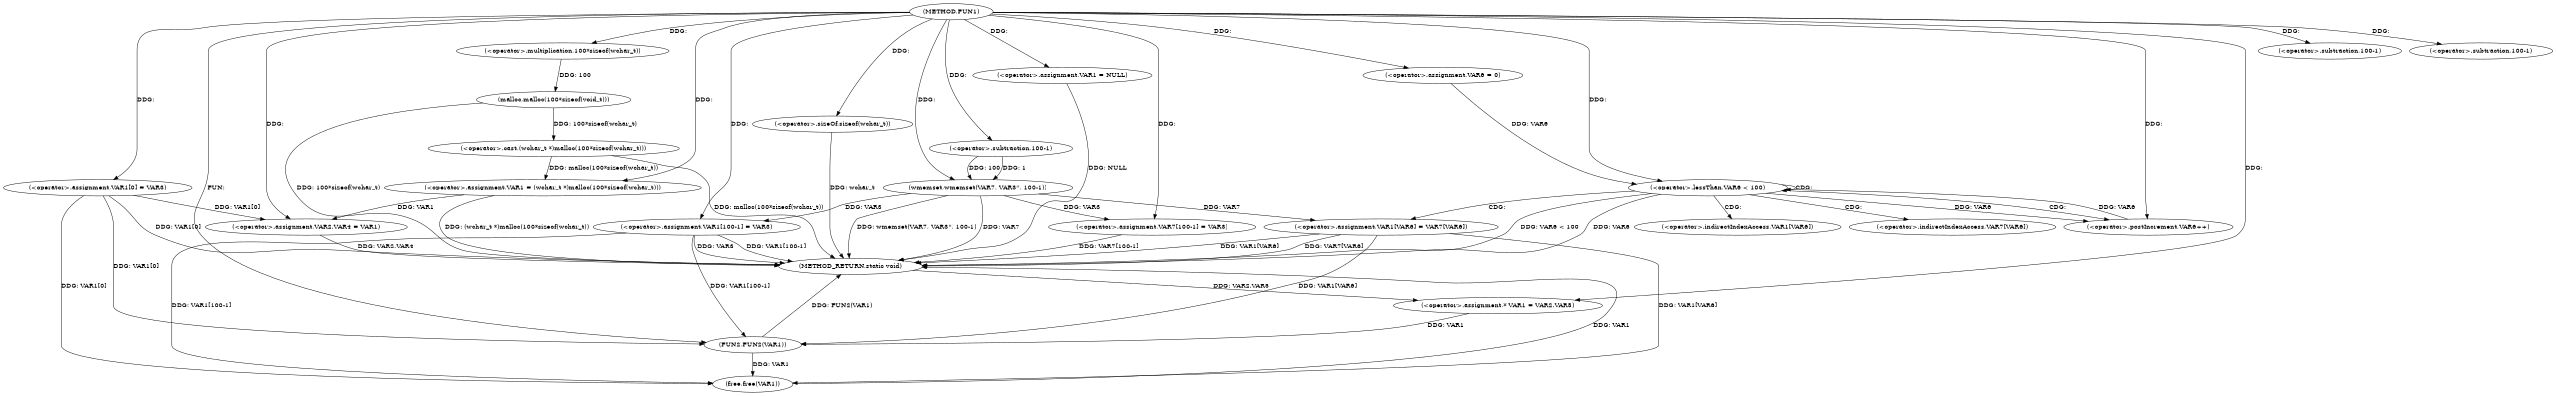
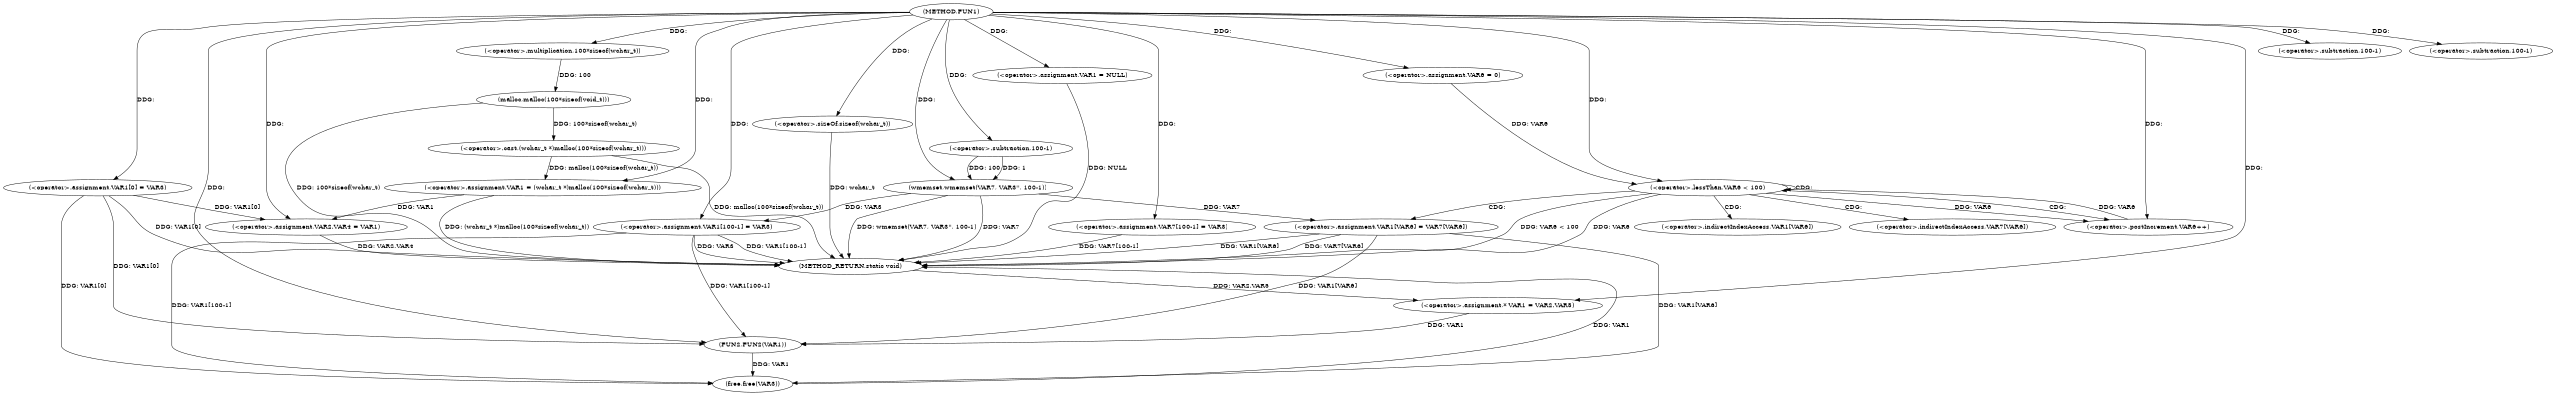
(217, 188) -> (217, 188)
(1054, 209) -> none
(800, 307) -> none
(753, 384) -> (753, 384)
